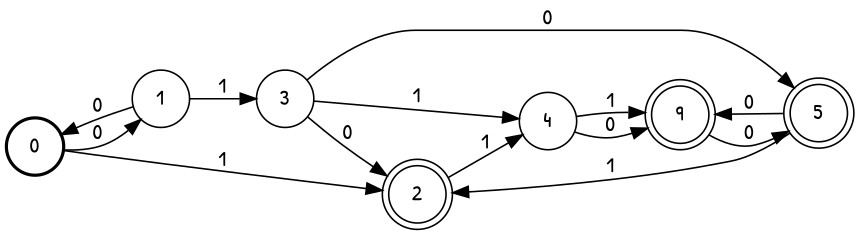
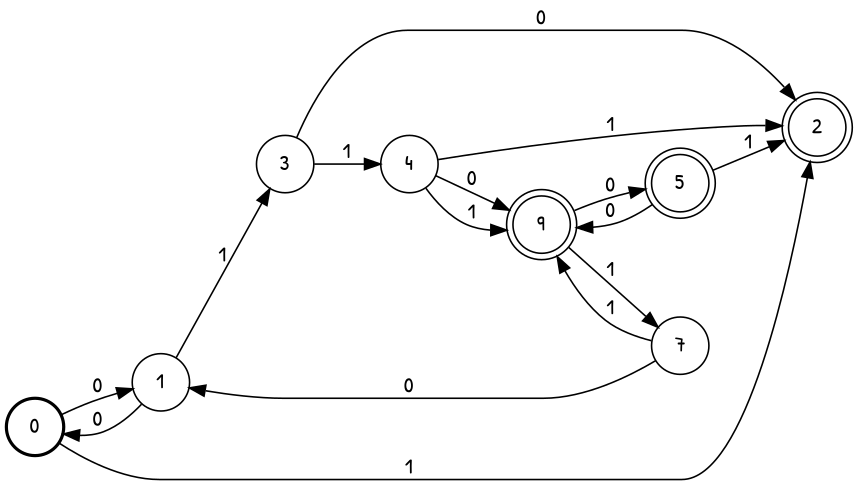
(544, 30) -> none
(479, 160) -> (601, 137)
none -> (680, 346)
